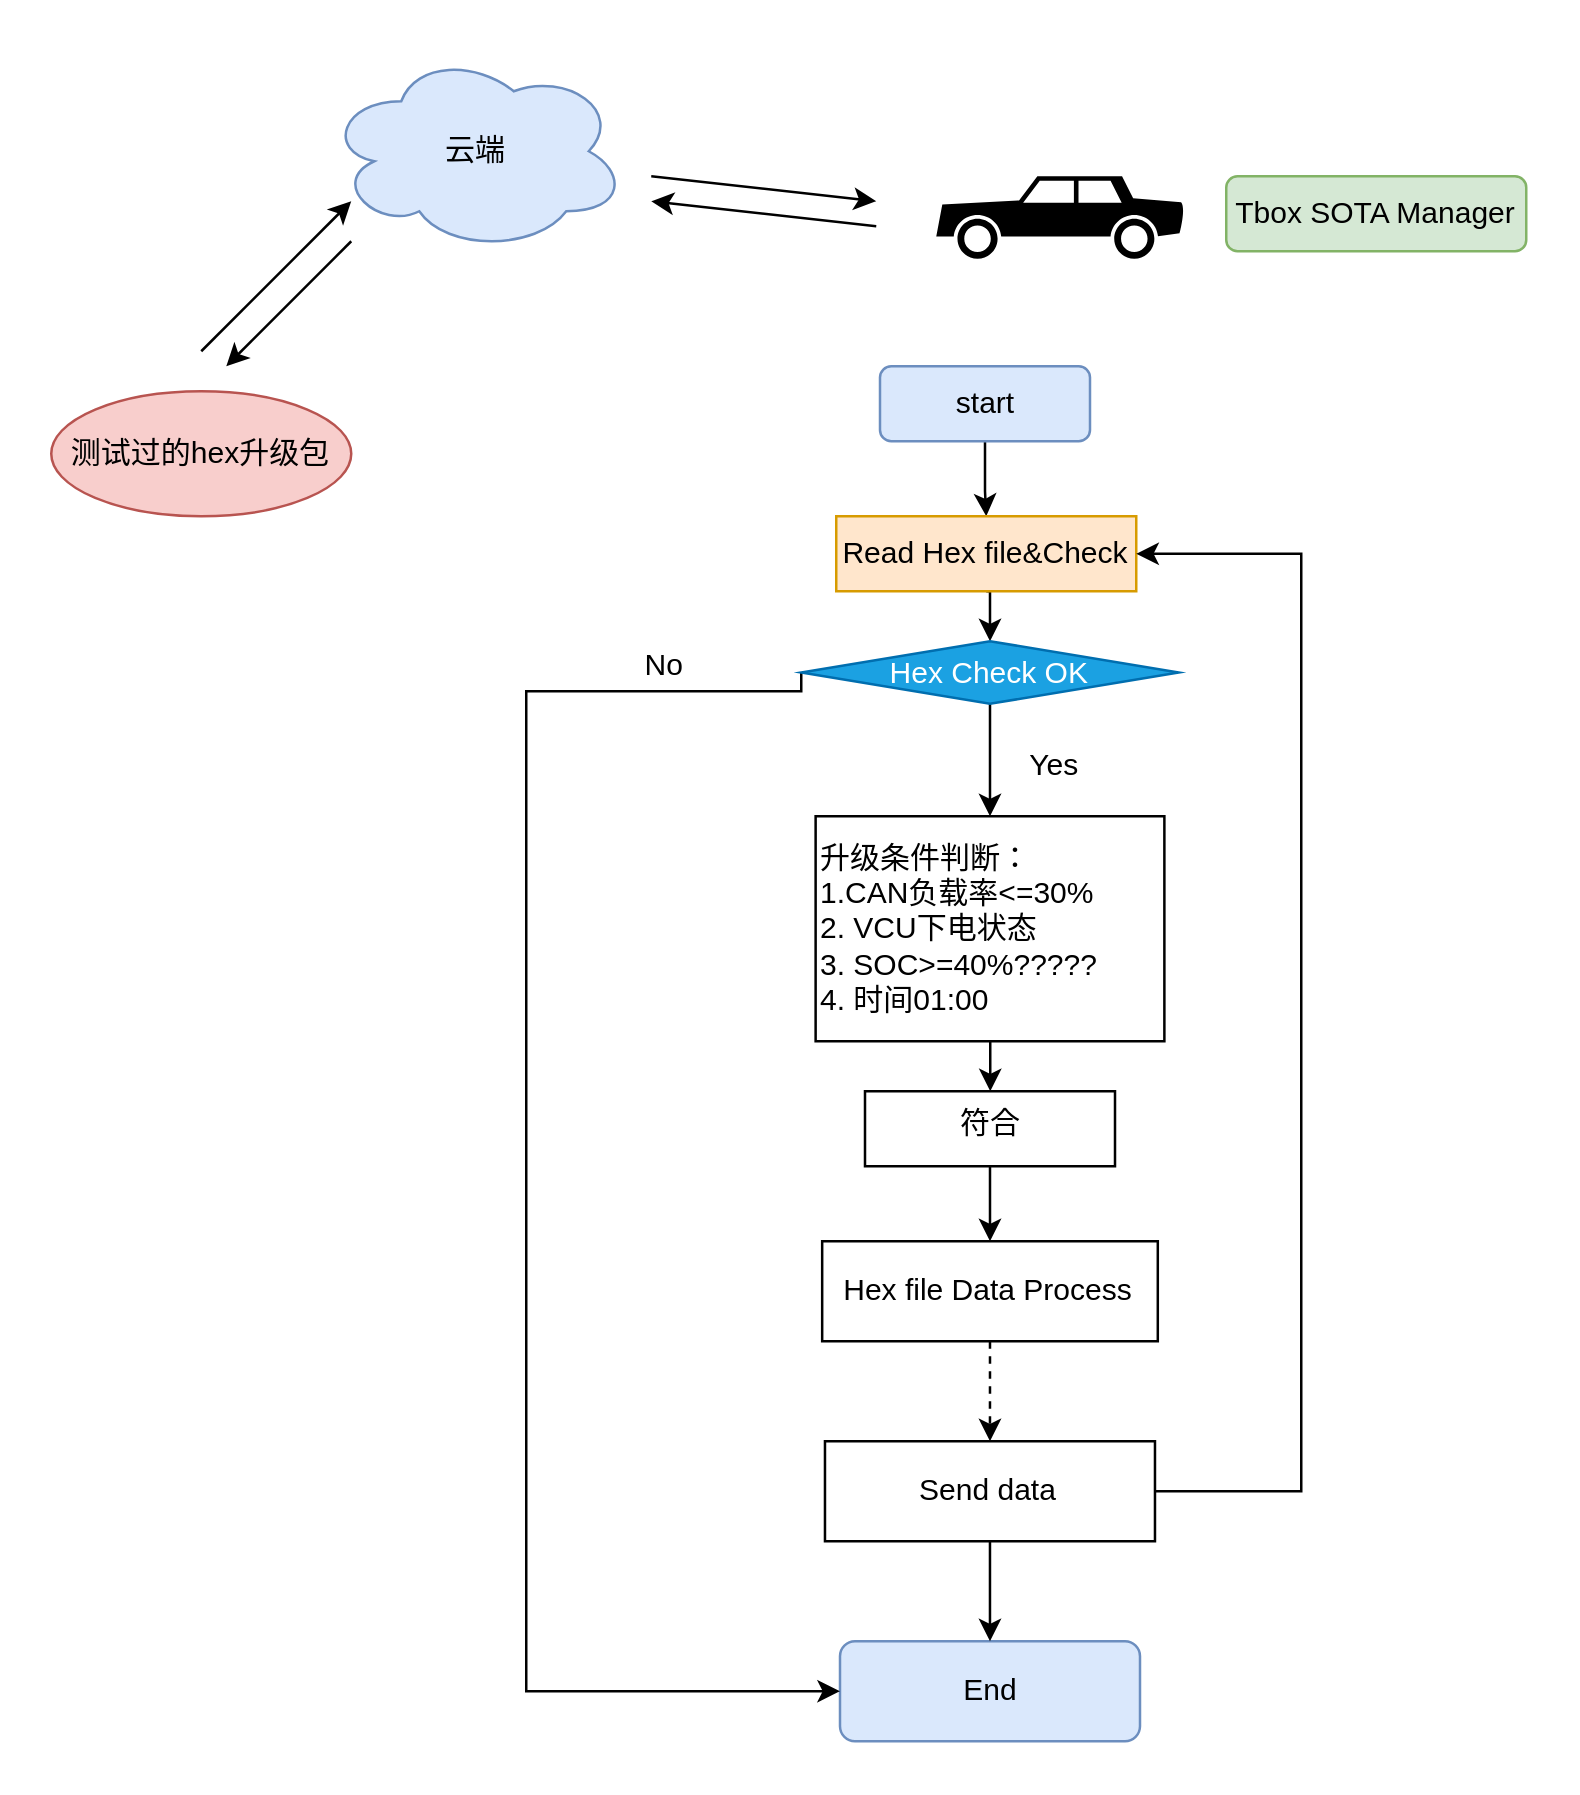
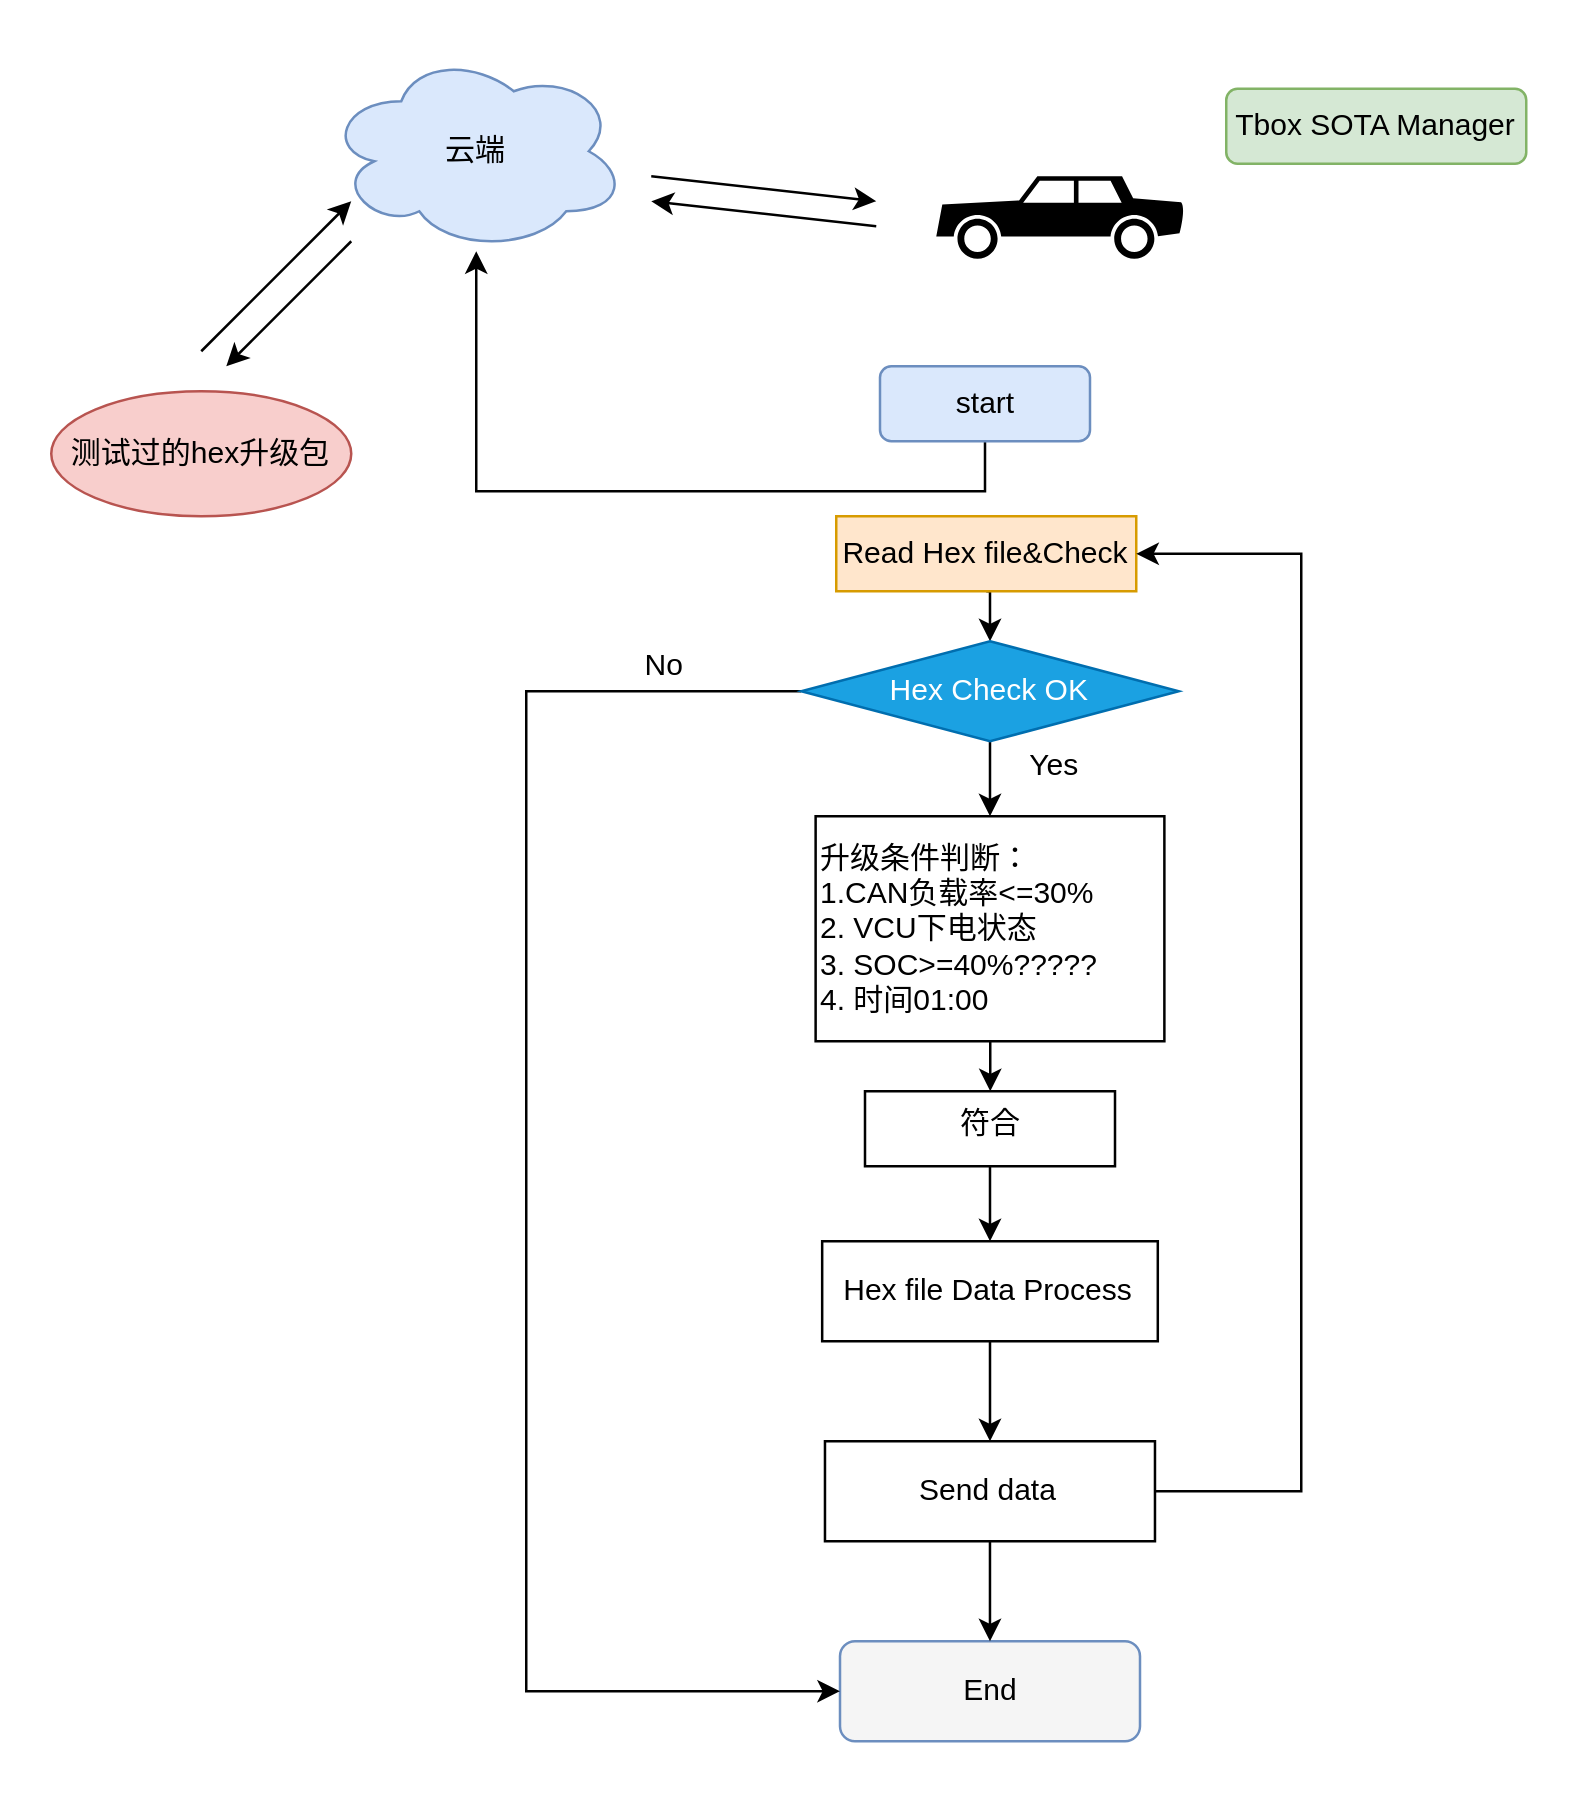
(1376, 214) -> (1376, 126)
(985, 494) -> (620, 491)
(990, 673) -> (990, 691)
(990, 1382) -> (990, 1382)
(990, 1691) -> (990, 1691)
